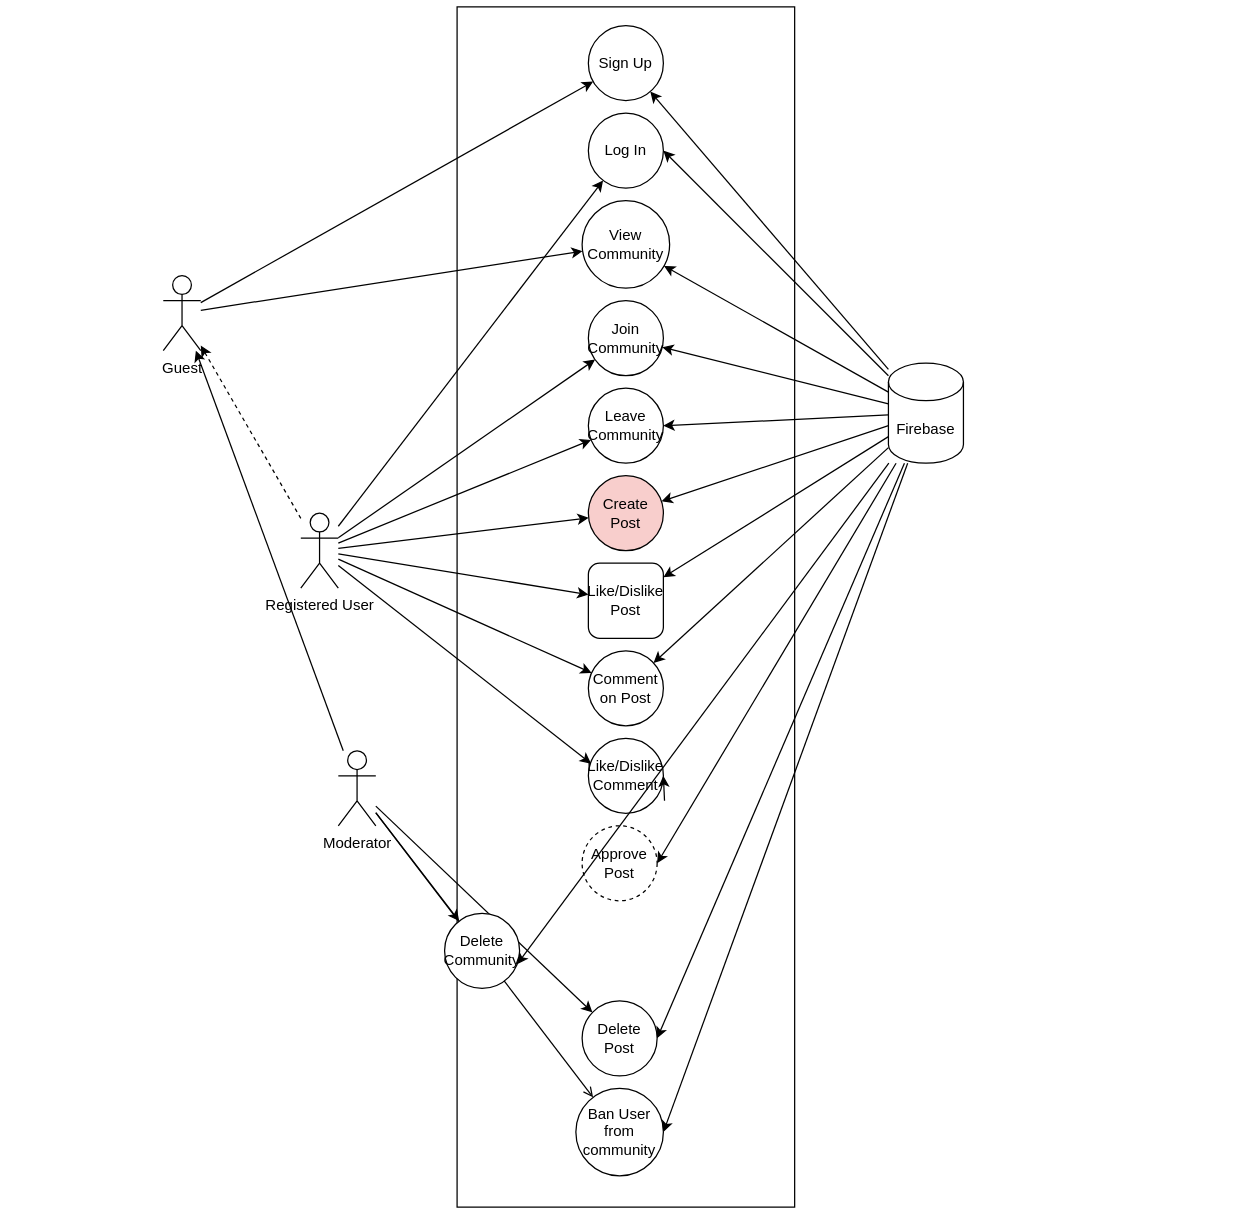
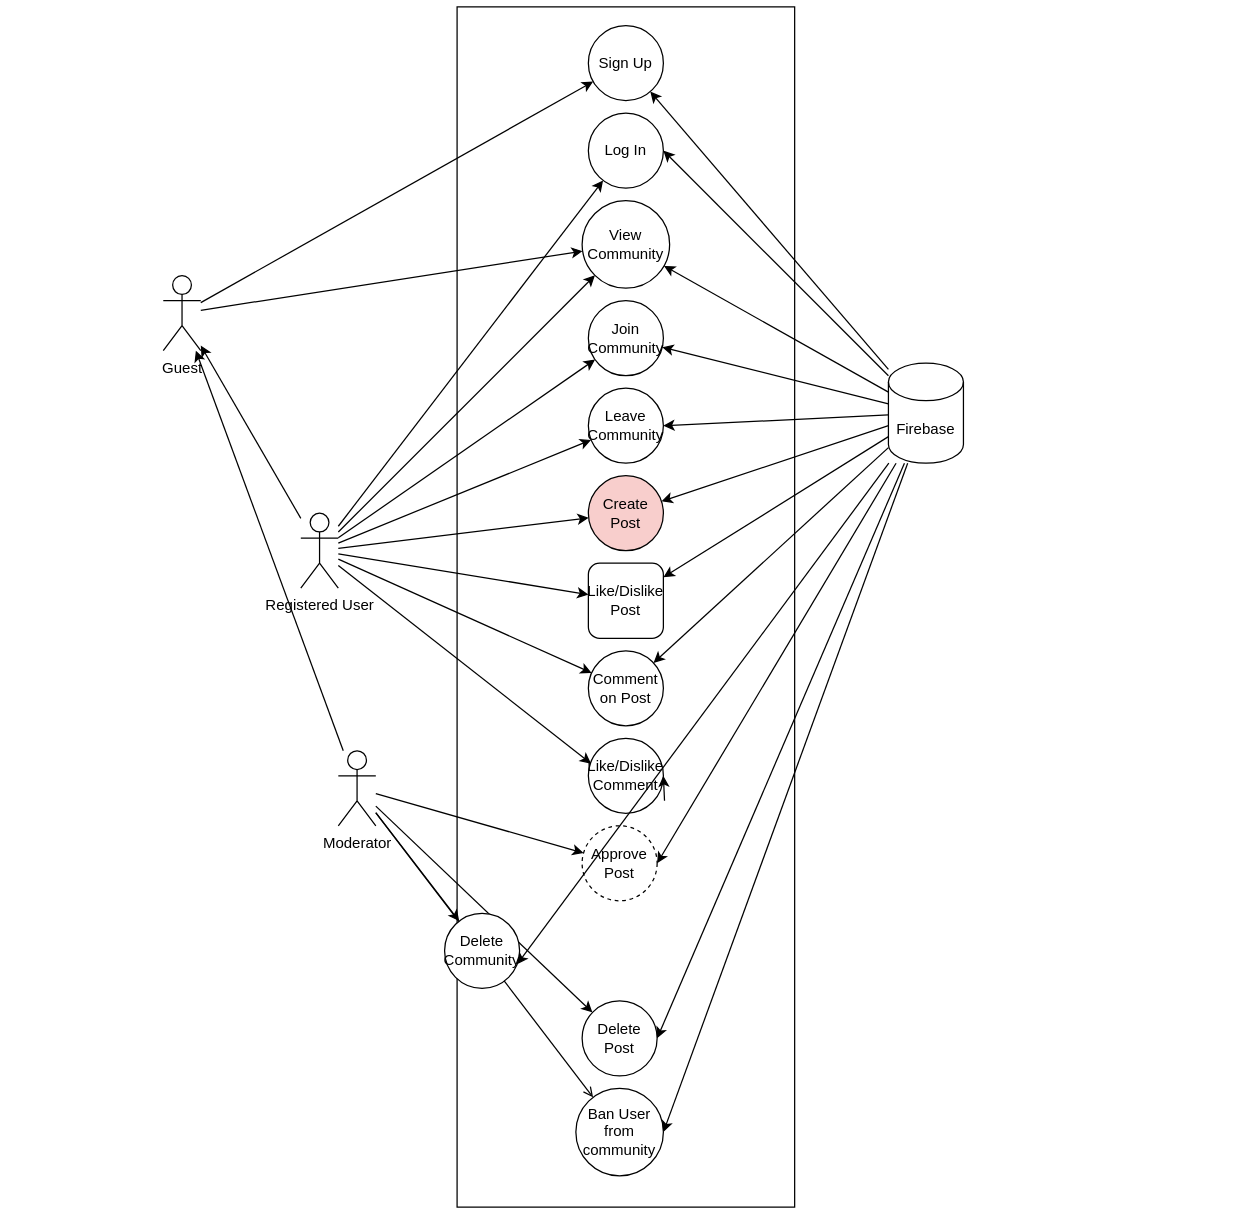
none -> (464, 406)
(252, 435) -> (252, 435)
none -> (476, 822)
